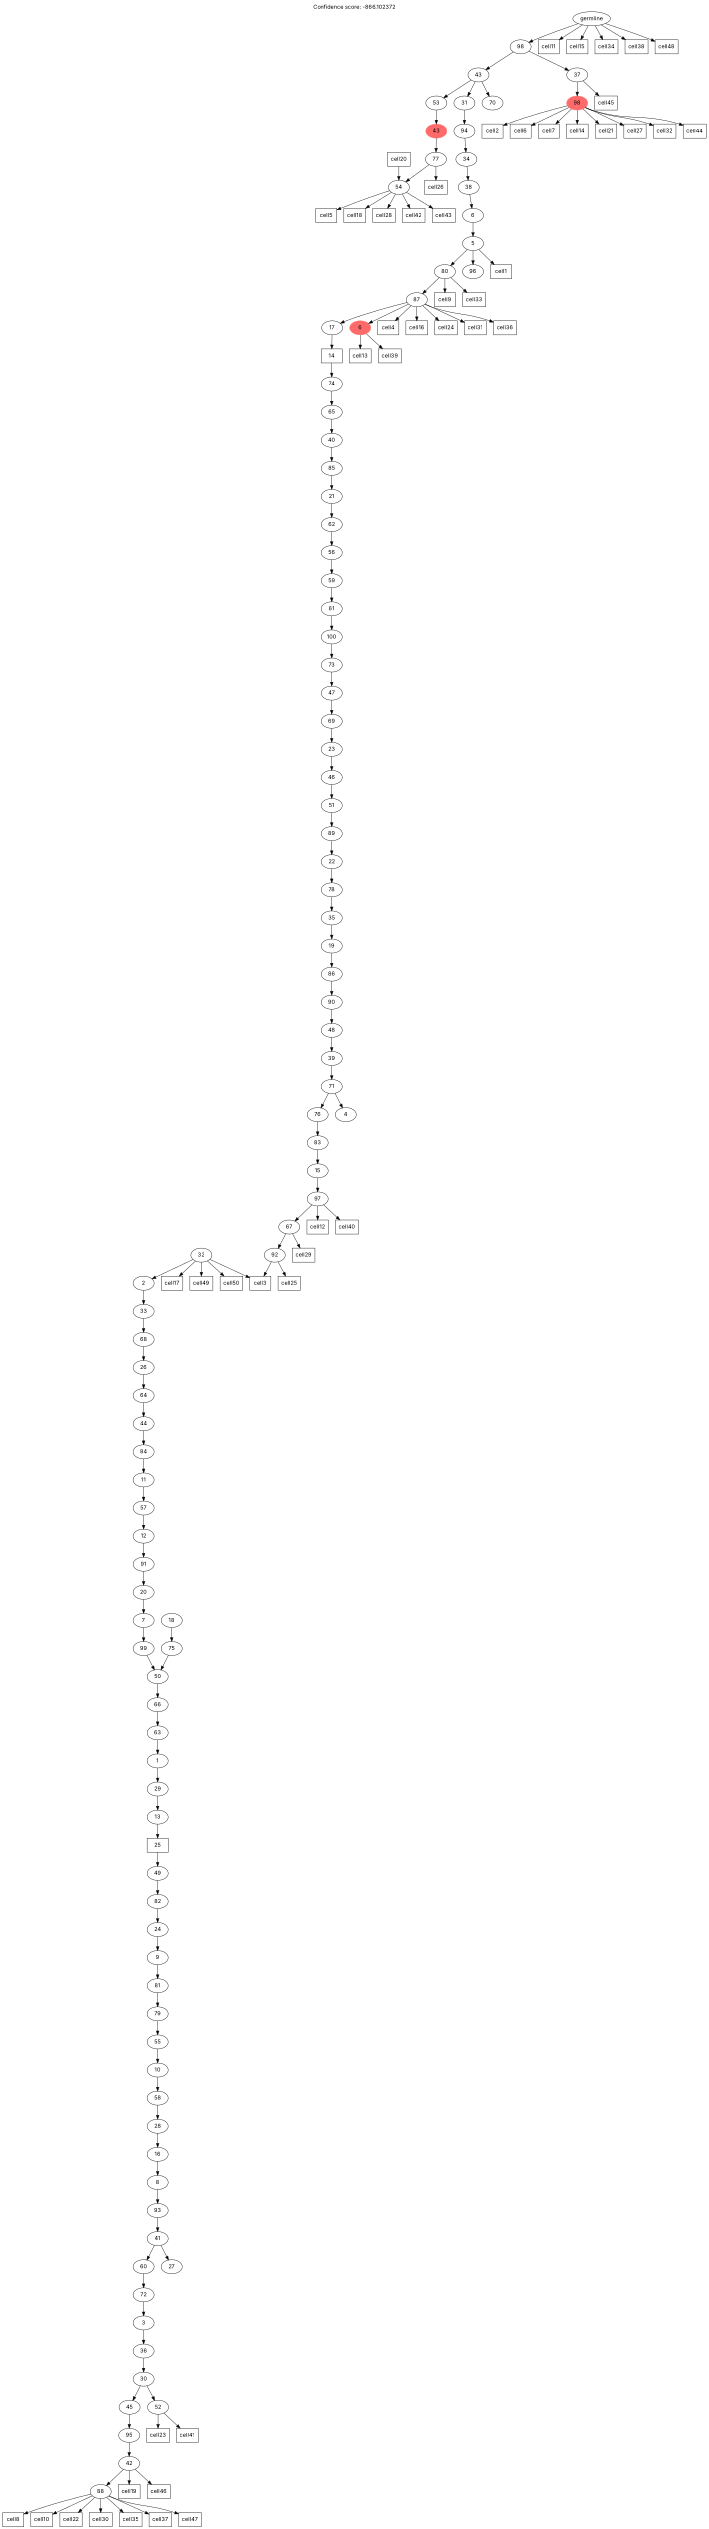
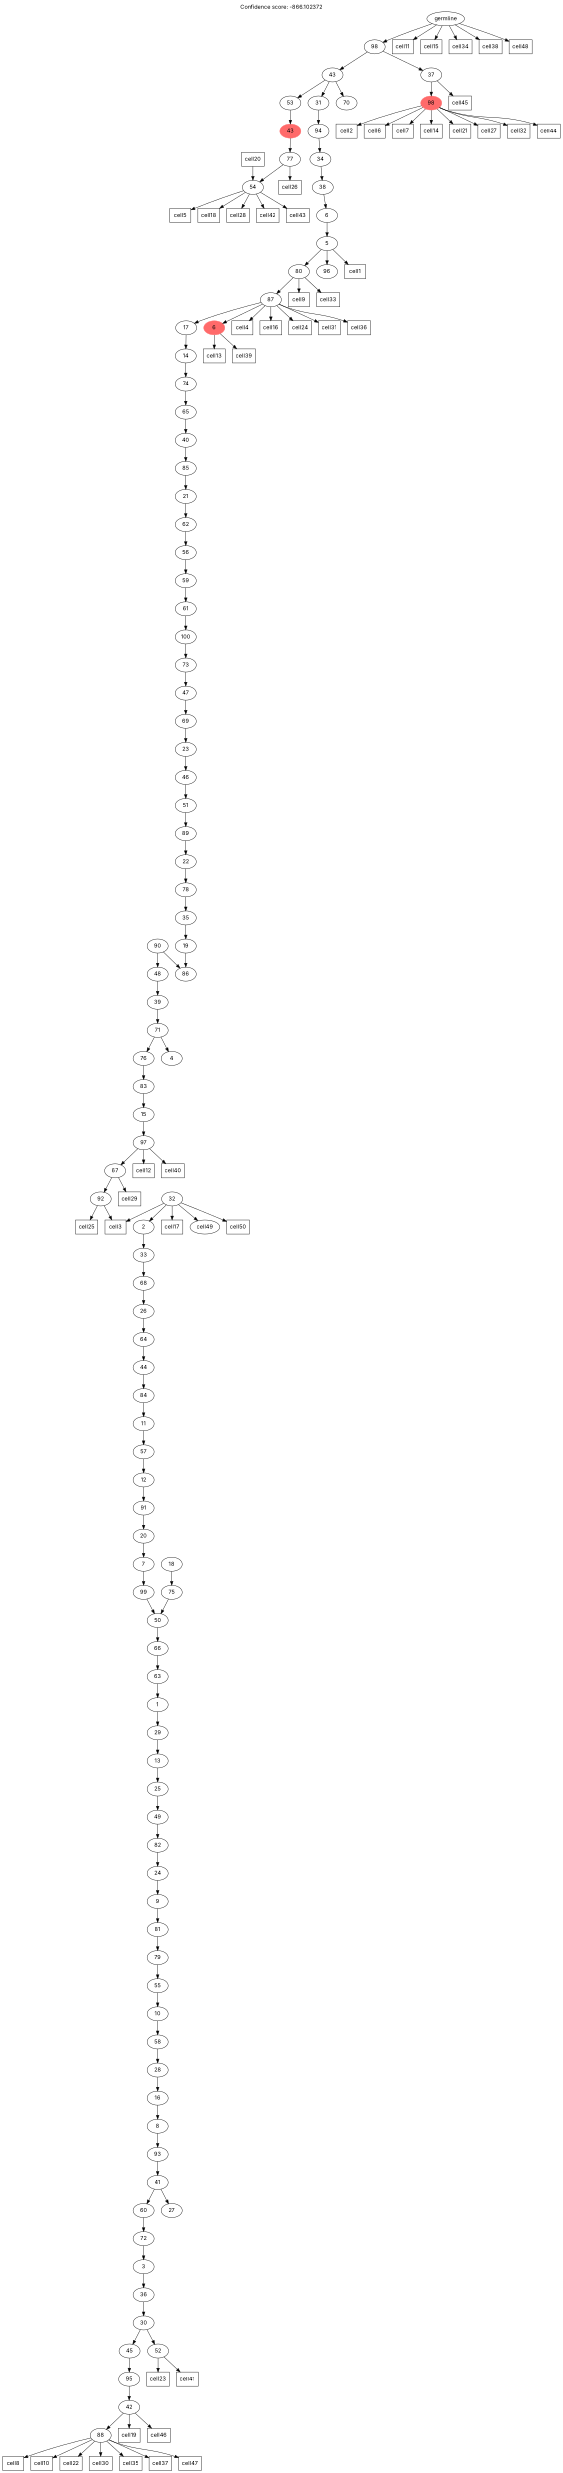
(332, 356) -> (186, 356)
(332, 986) -> (170, 959)
(201, 1283) -> (205, 1227)
(158, 1845) -> (158, 1789)
